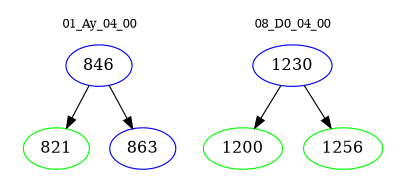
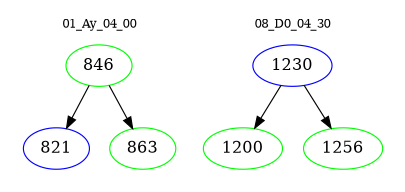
(293, 25) -> (293, 25)
(99, 66) -> (99, 66)
(56, 149) -> (56, 149)
(143, 149) -> (143, 149)
